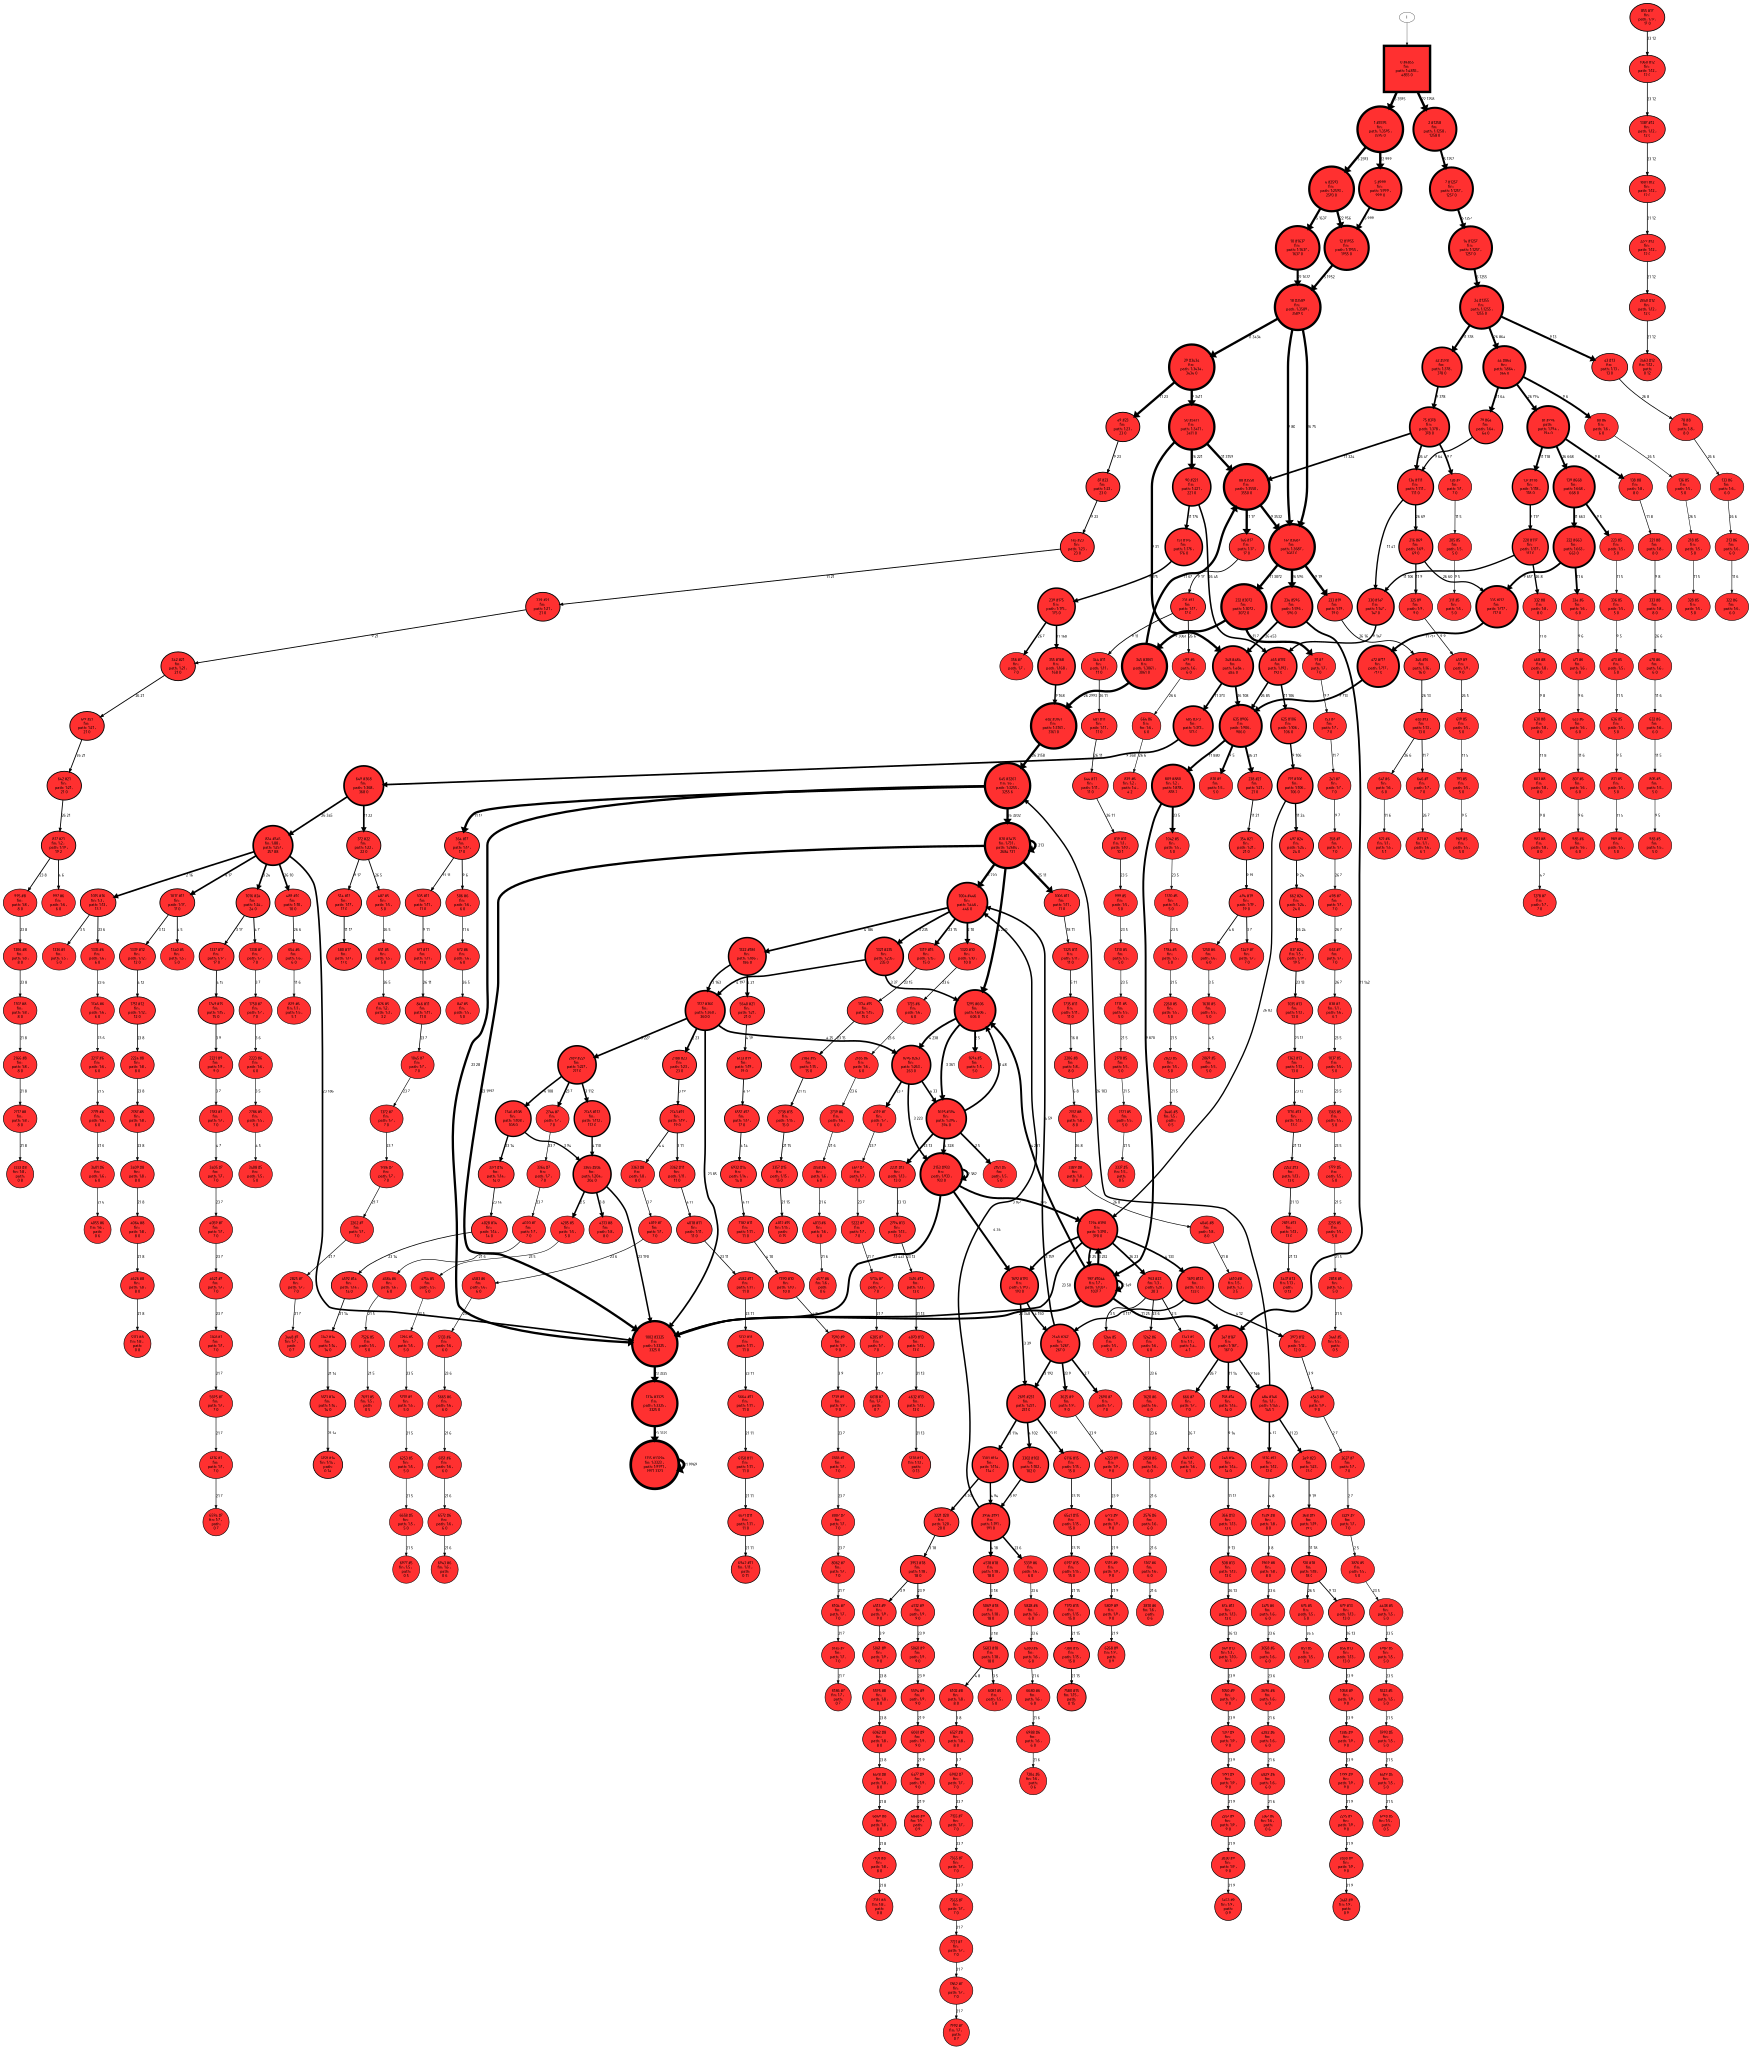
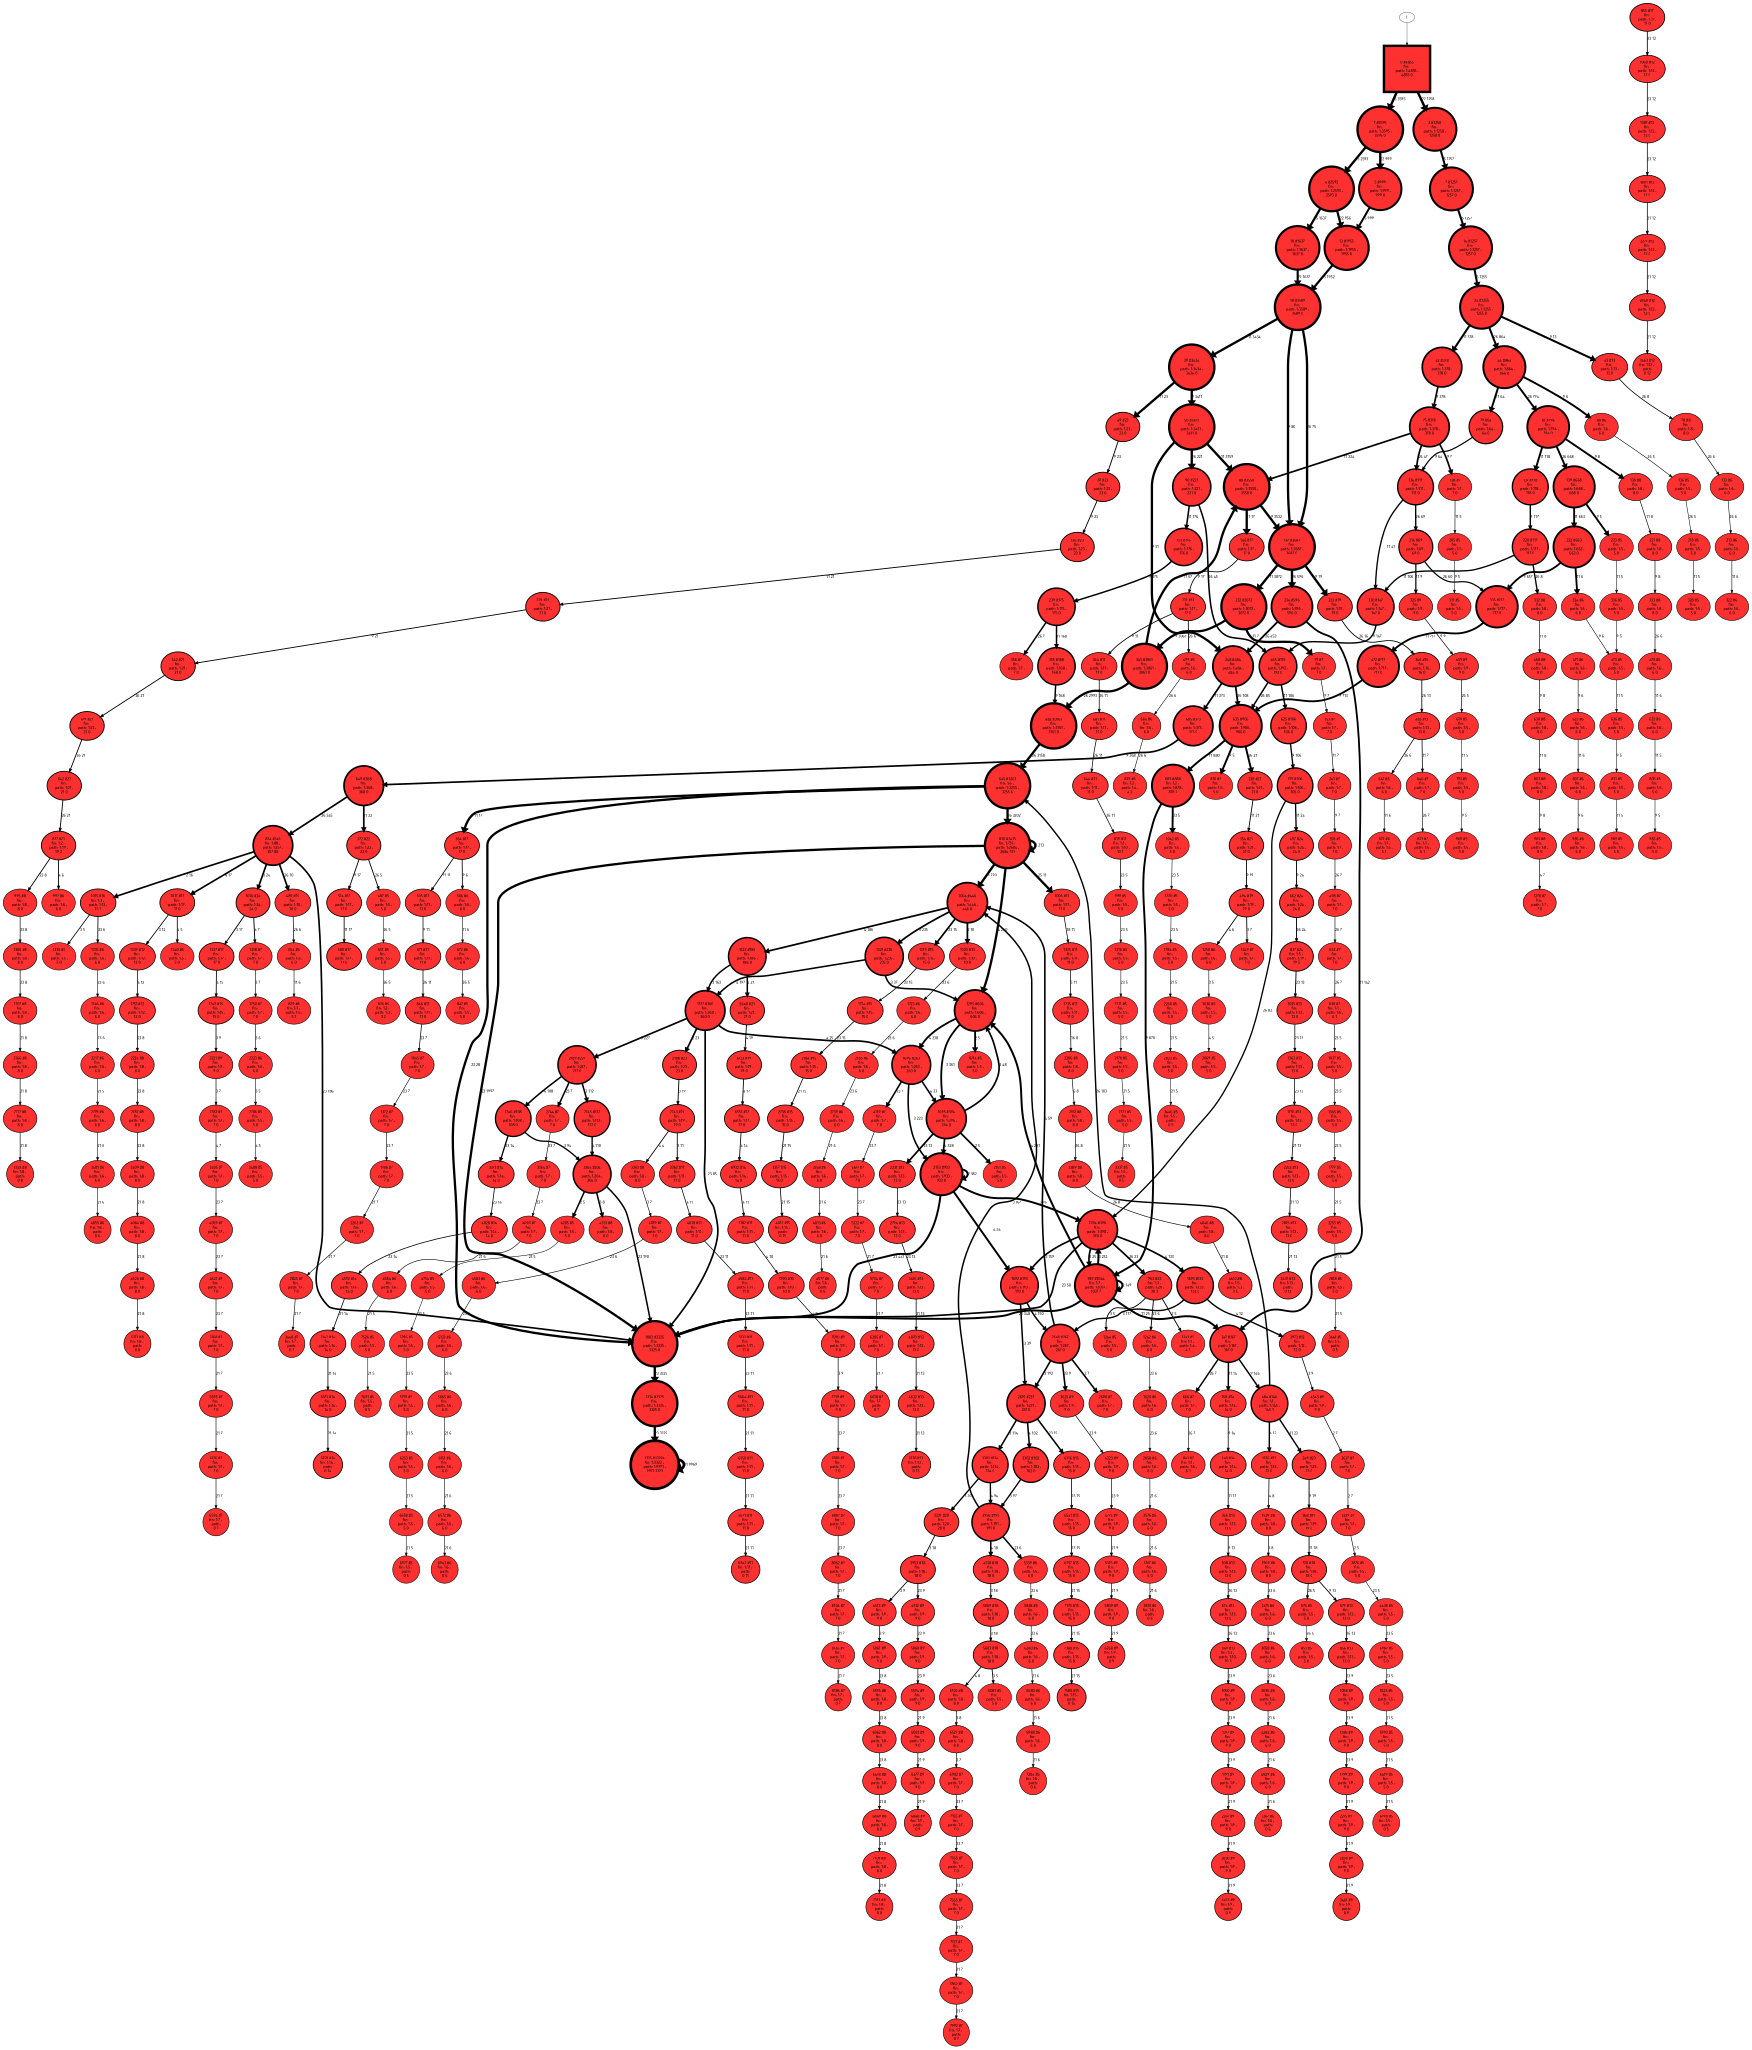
(1548, 427) -> (1548, 427)
(1578, 635) -> (1597, 635)
